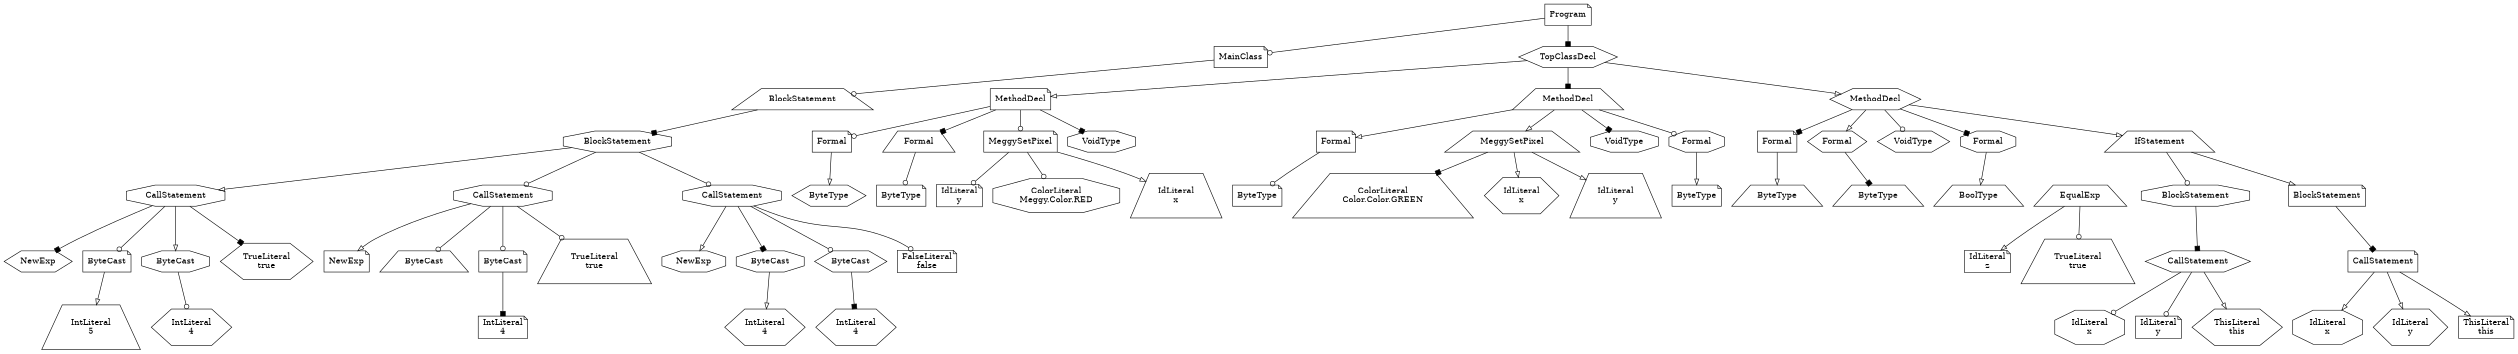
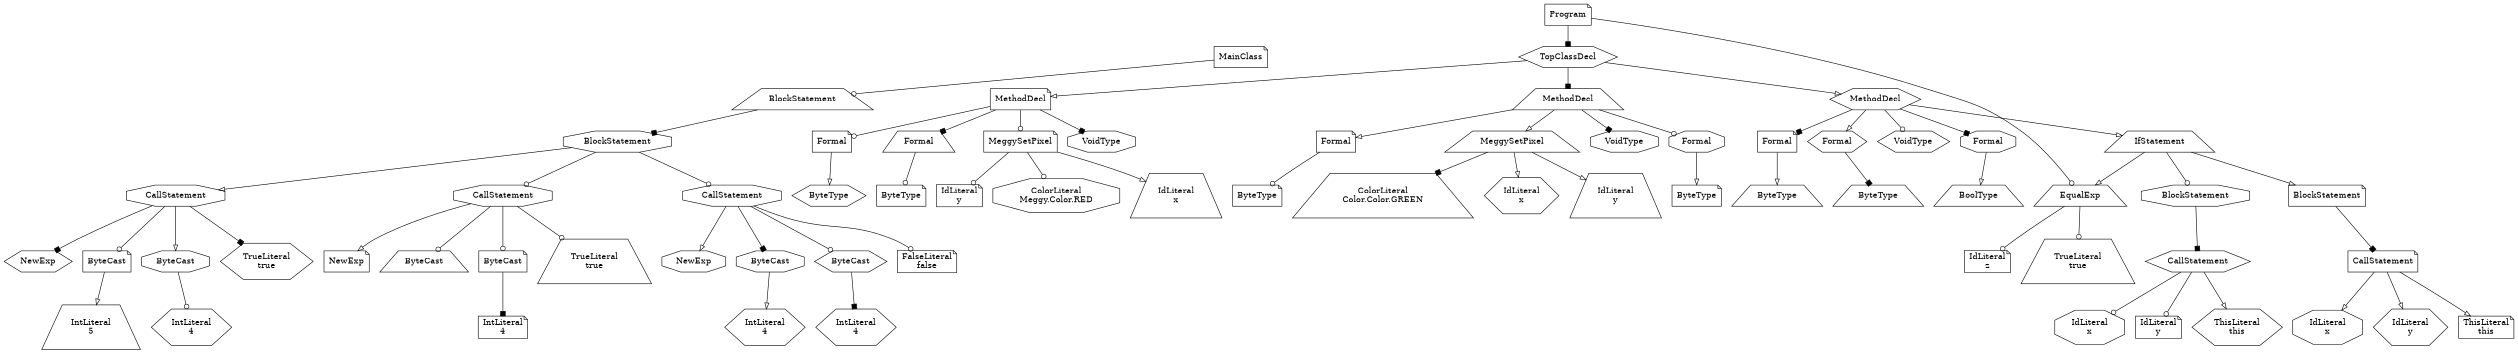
(1409, 35) -> (1846, 66)
none -> (2122, 167)
(2034, 226) -> (2034, 226)
